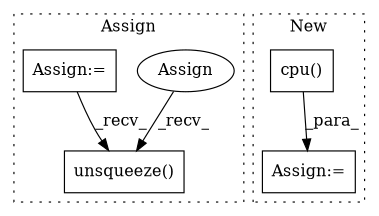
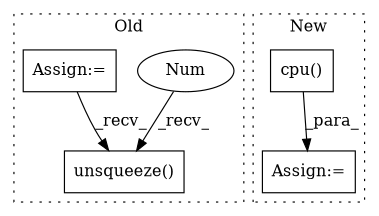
(129, 27) -> (129, 27)
(186, 71) -> (186, 71)
